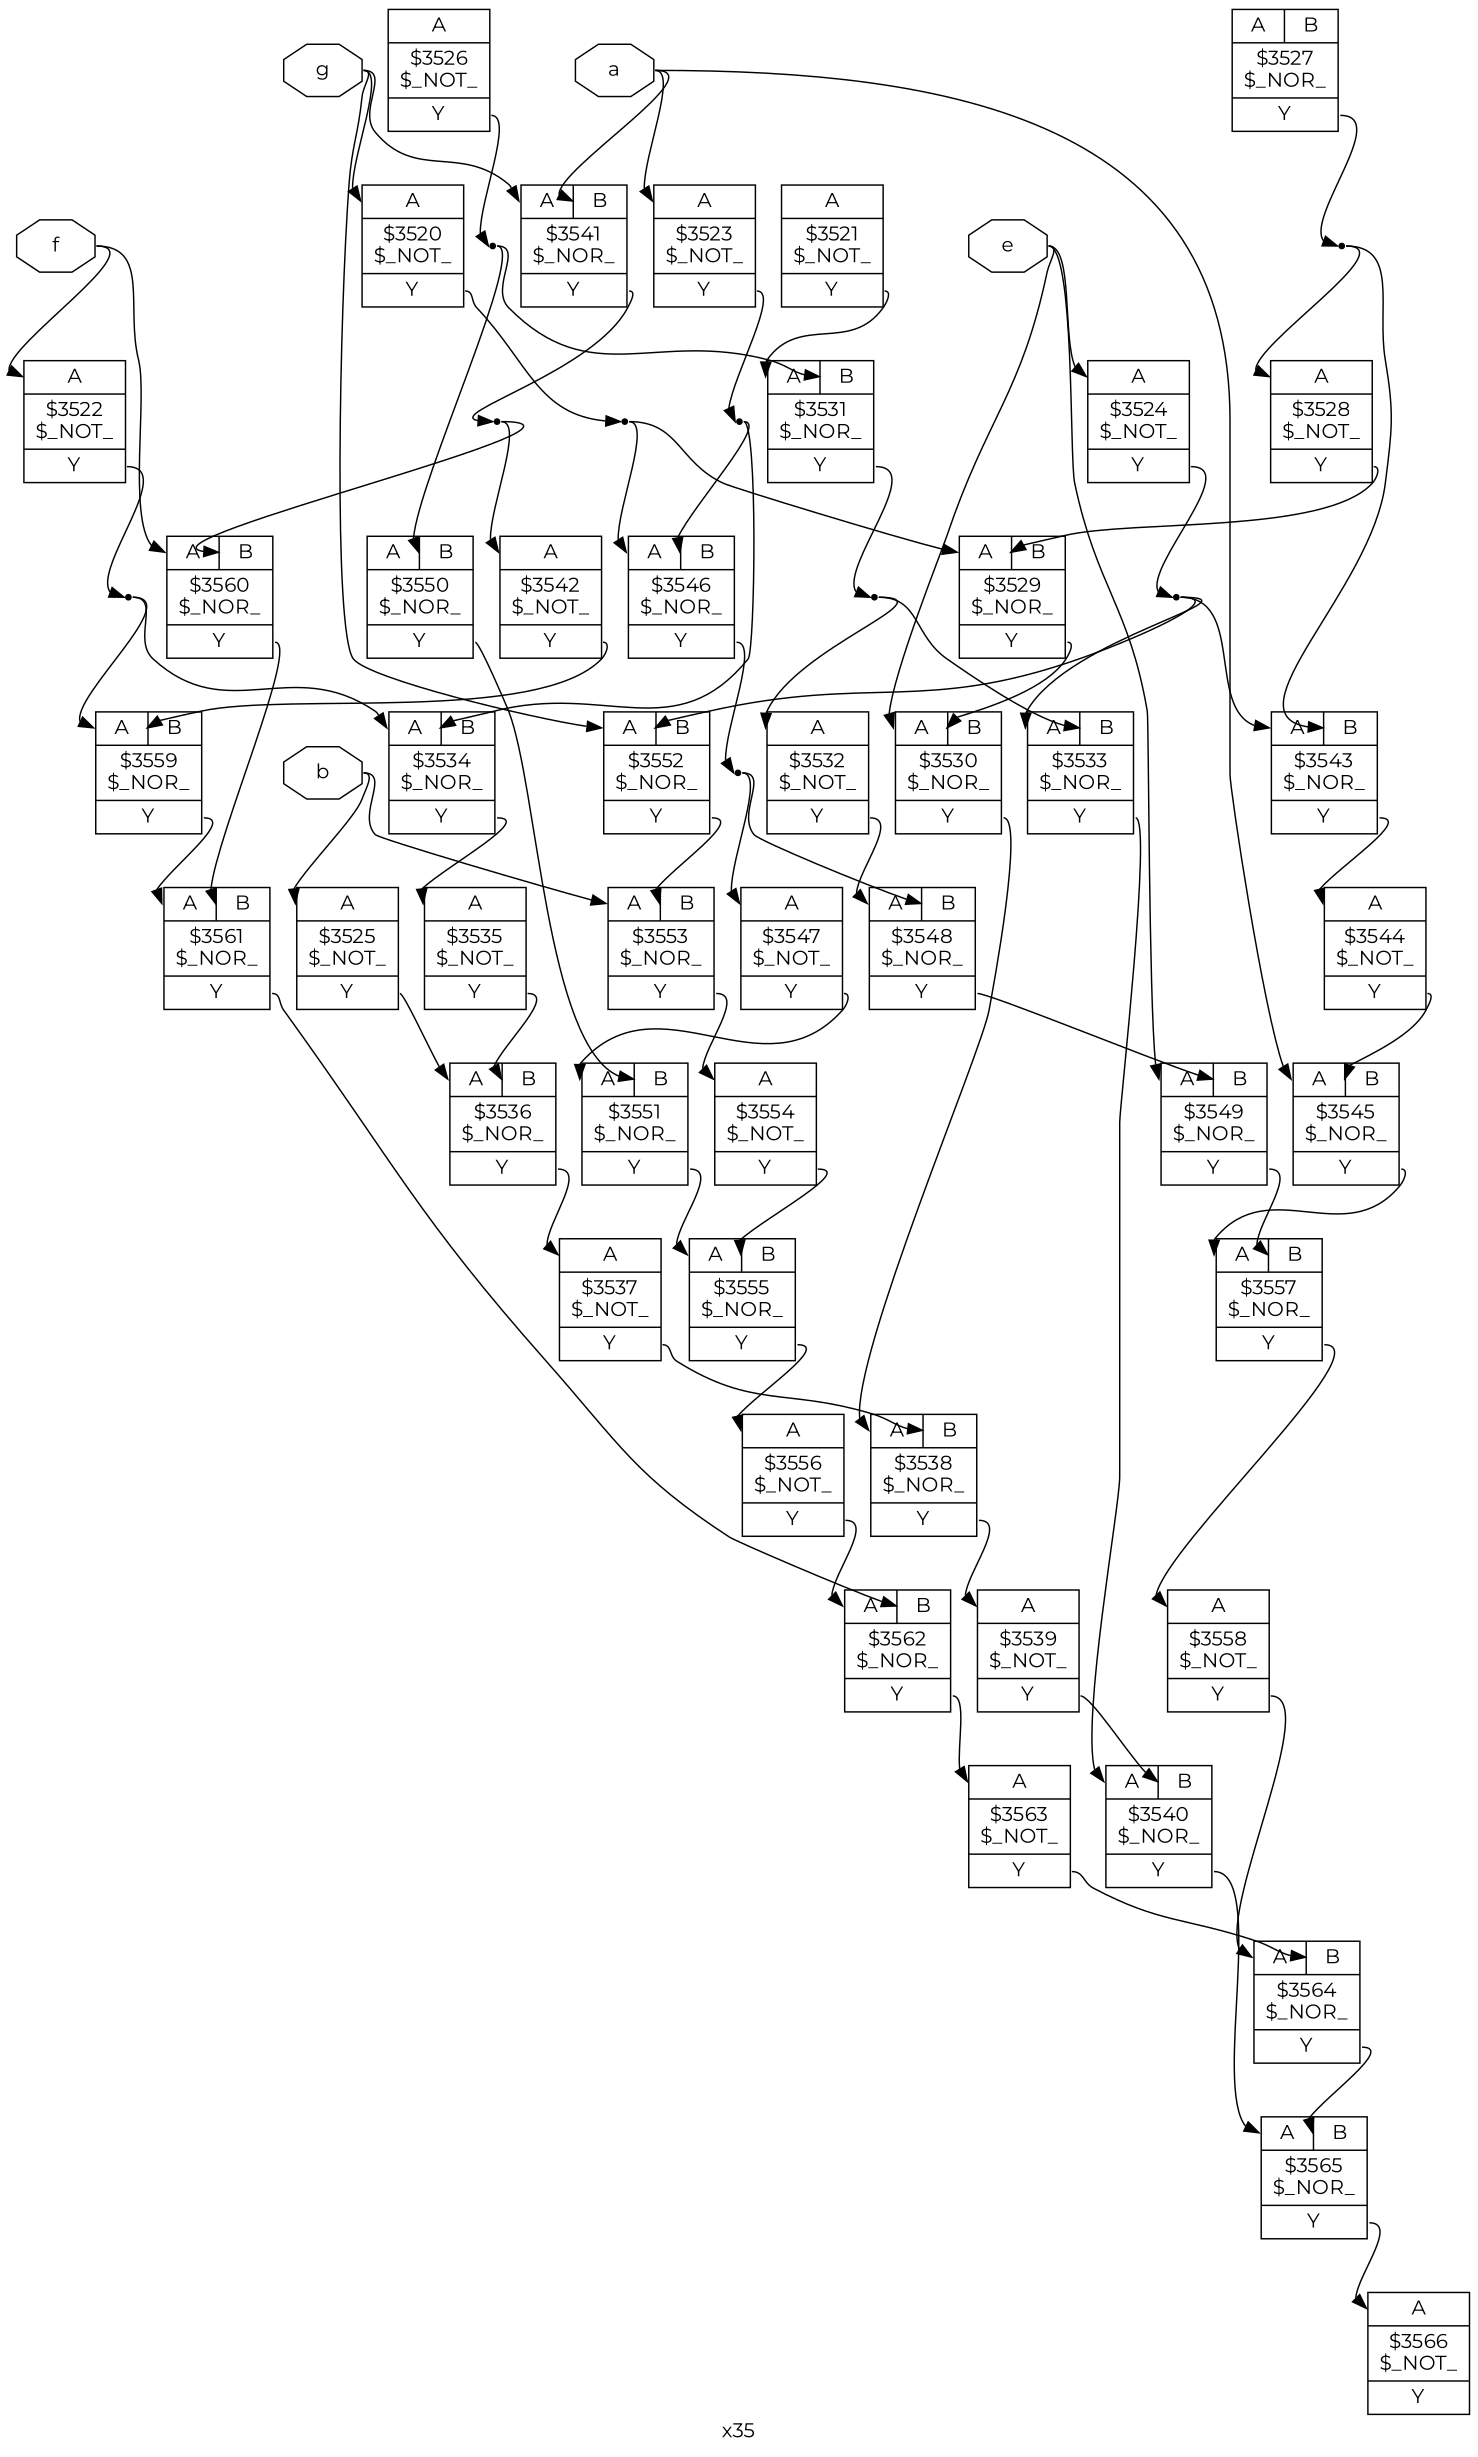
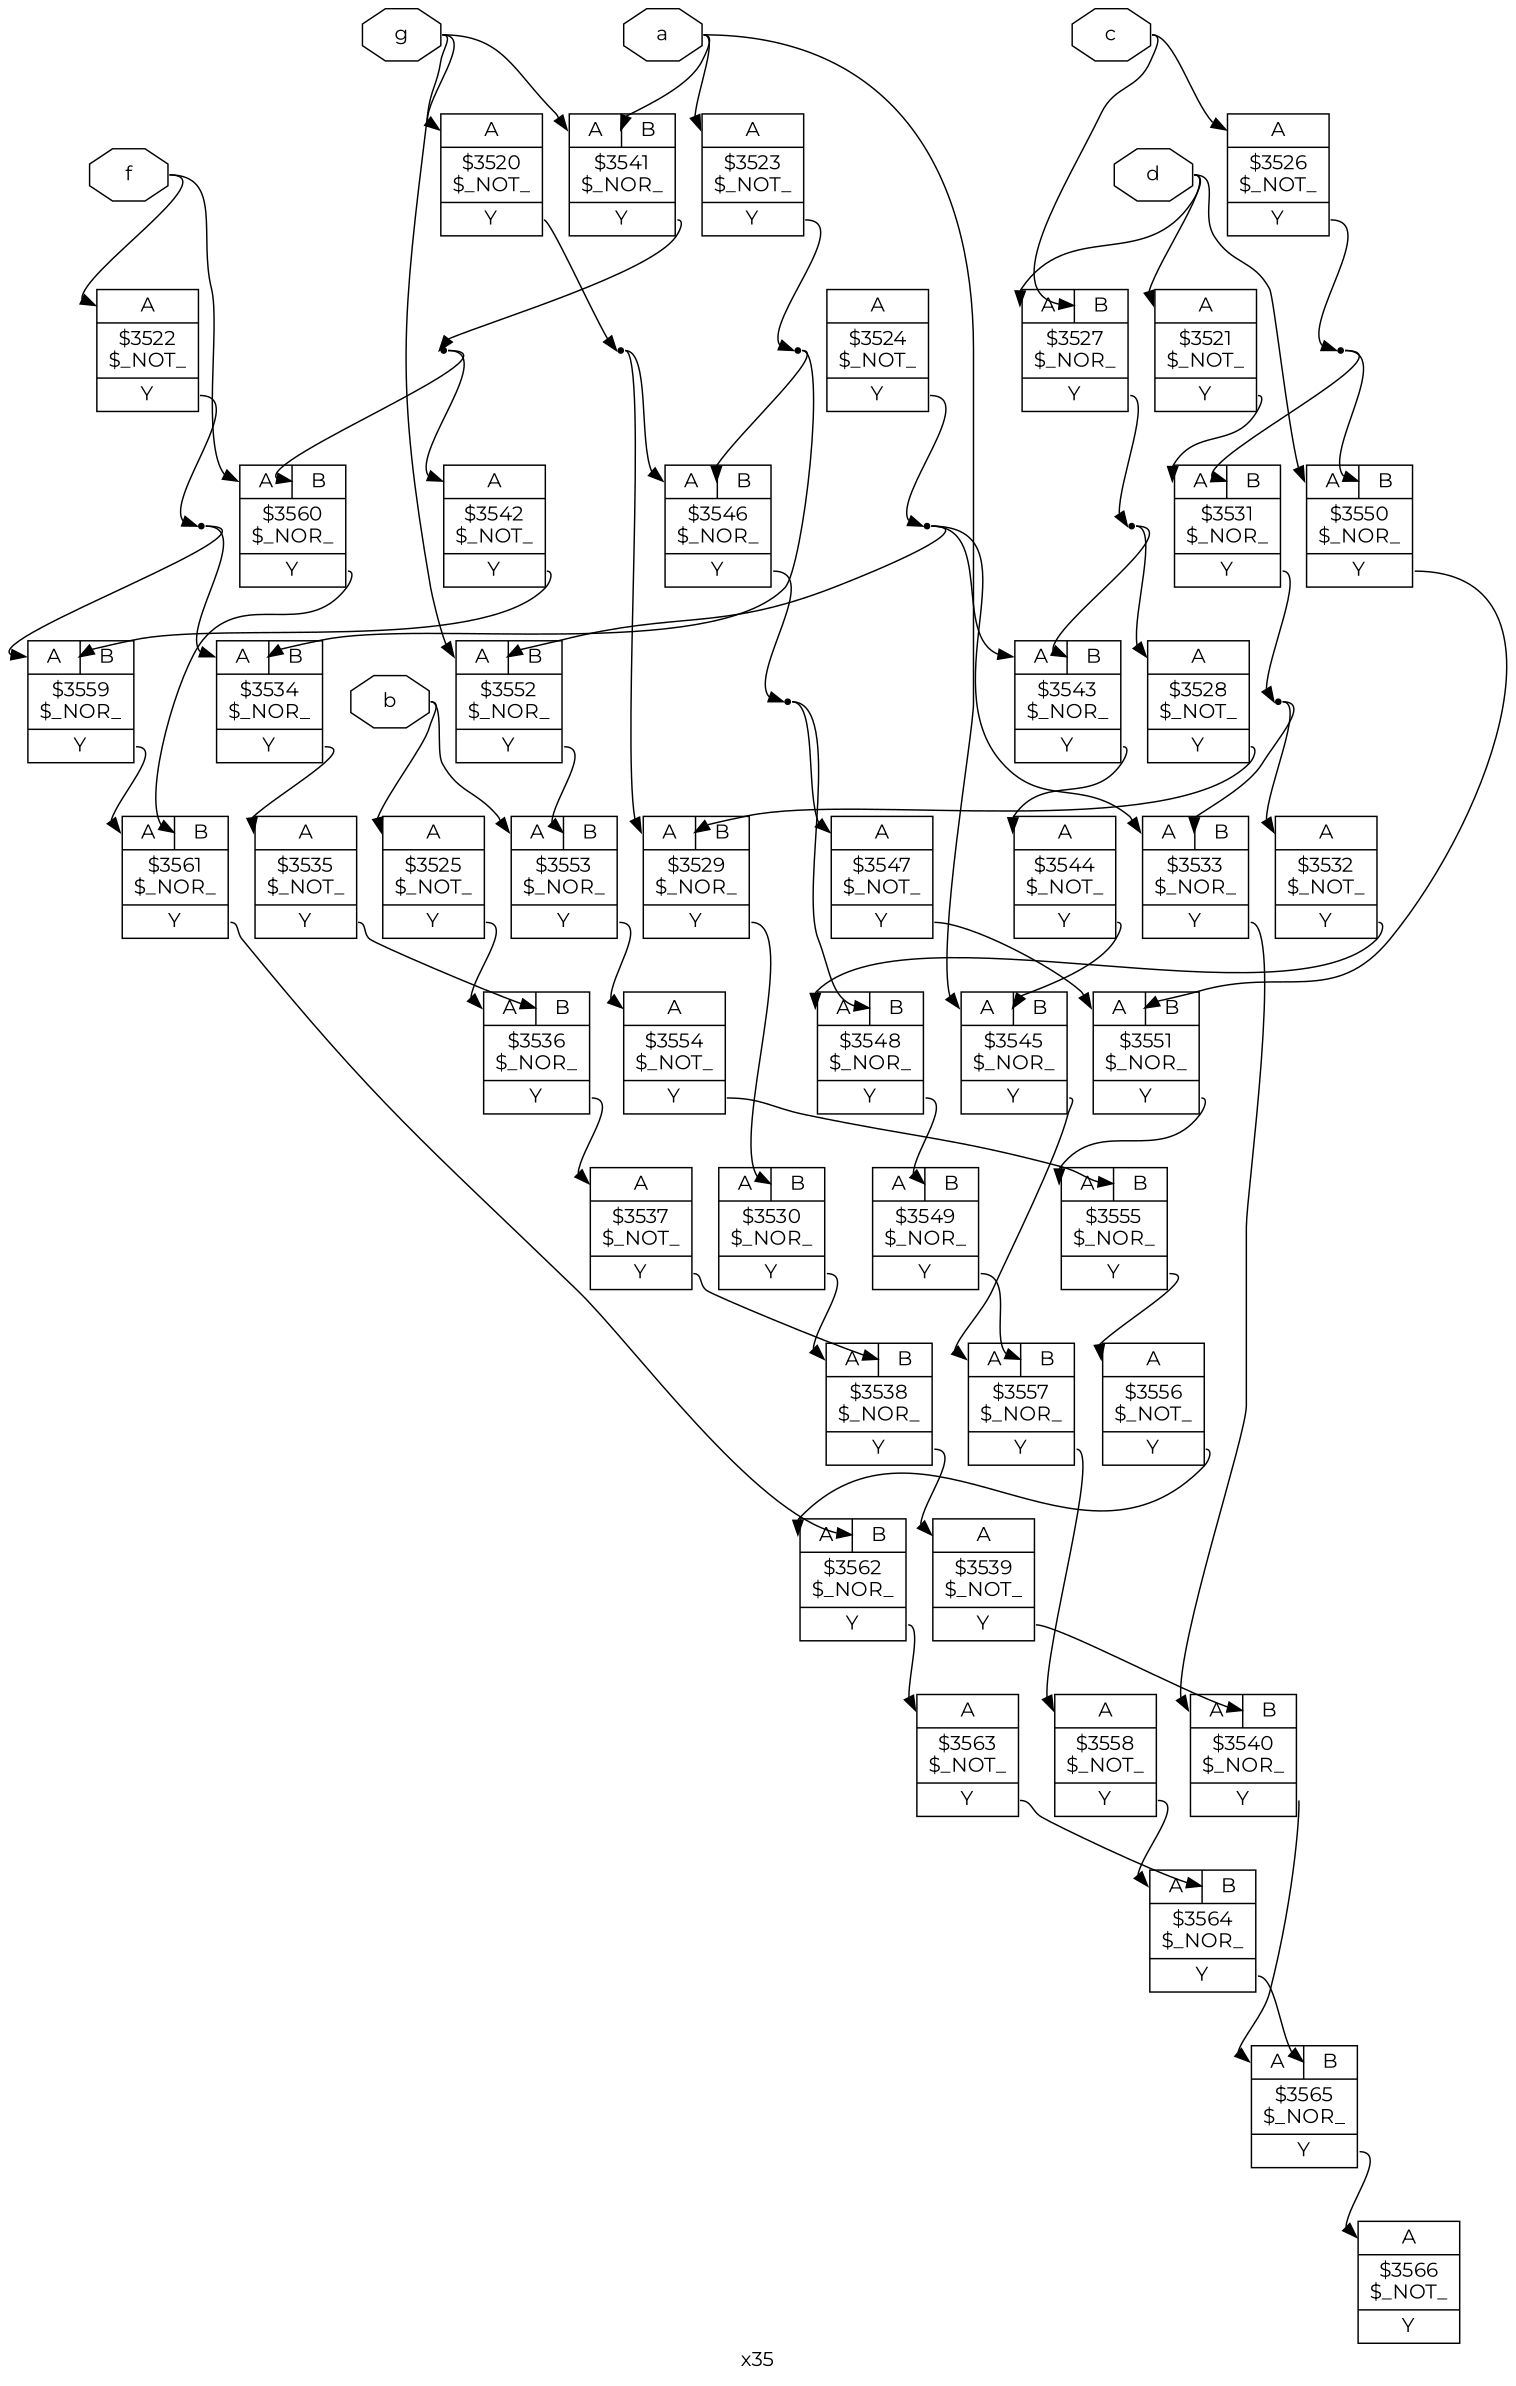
none -> (1111, 35)
none -> (1153, 175)
(1008, 246) -> none
